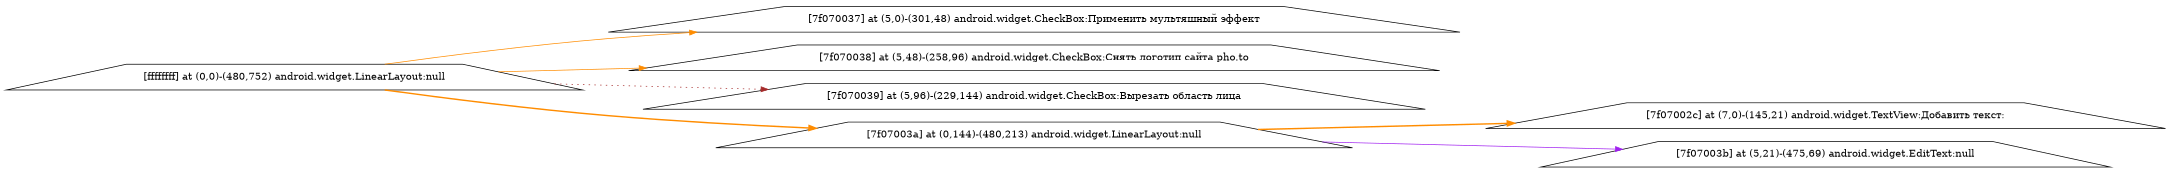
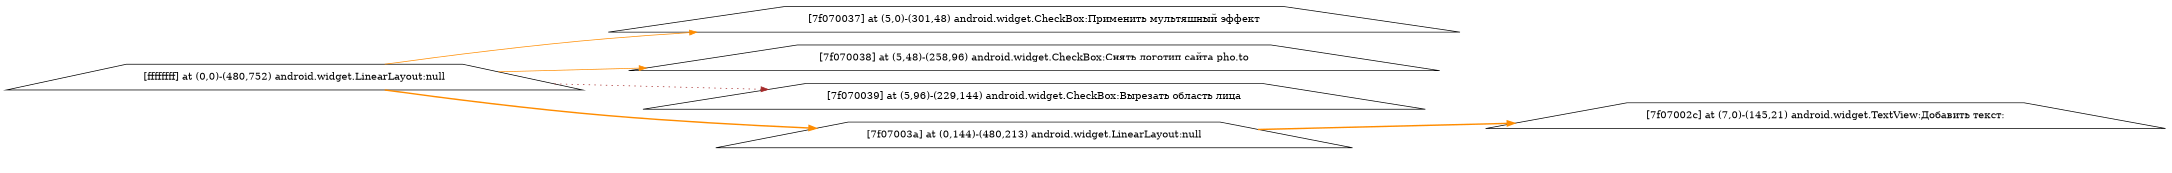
(1826, 154) -> none
